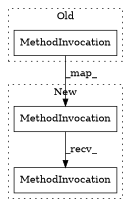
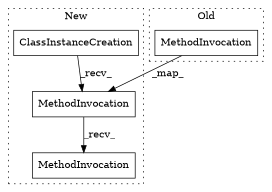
none -> (76, 43)
